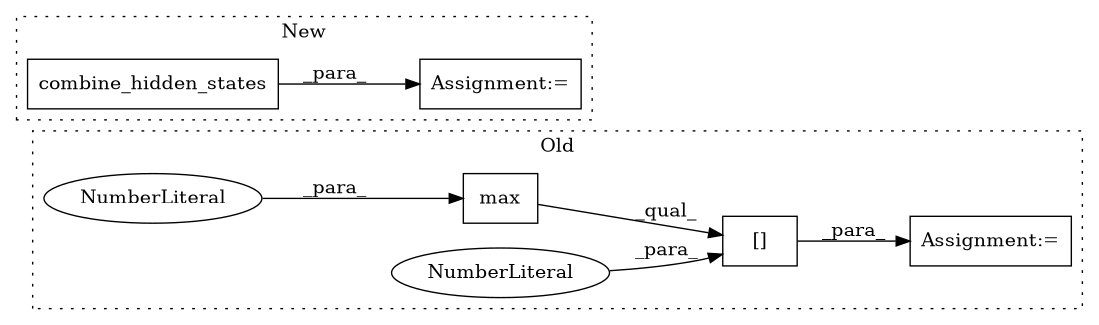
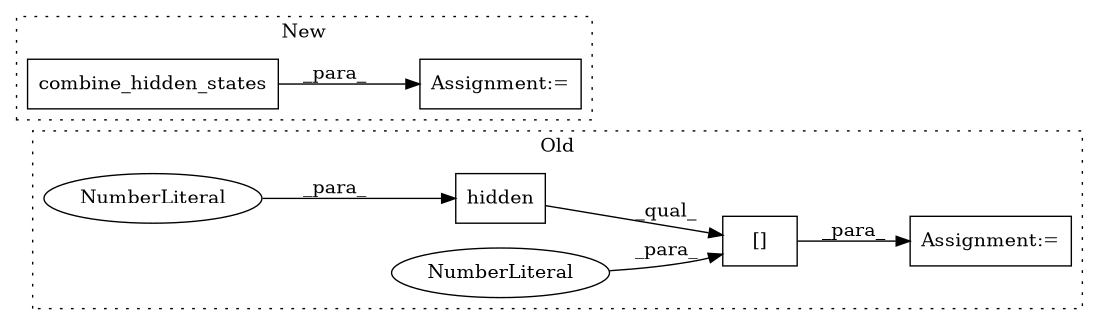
(501, 198) -> (501, 198)
